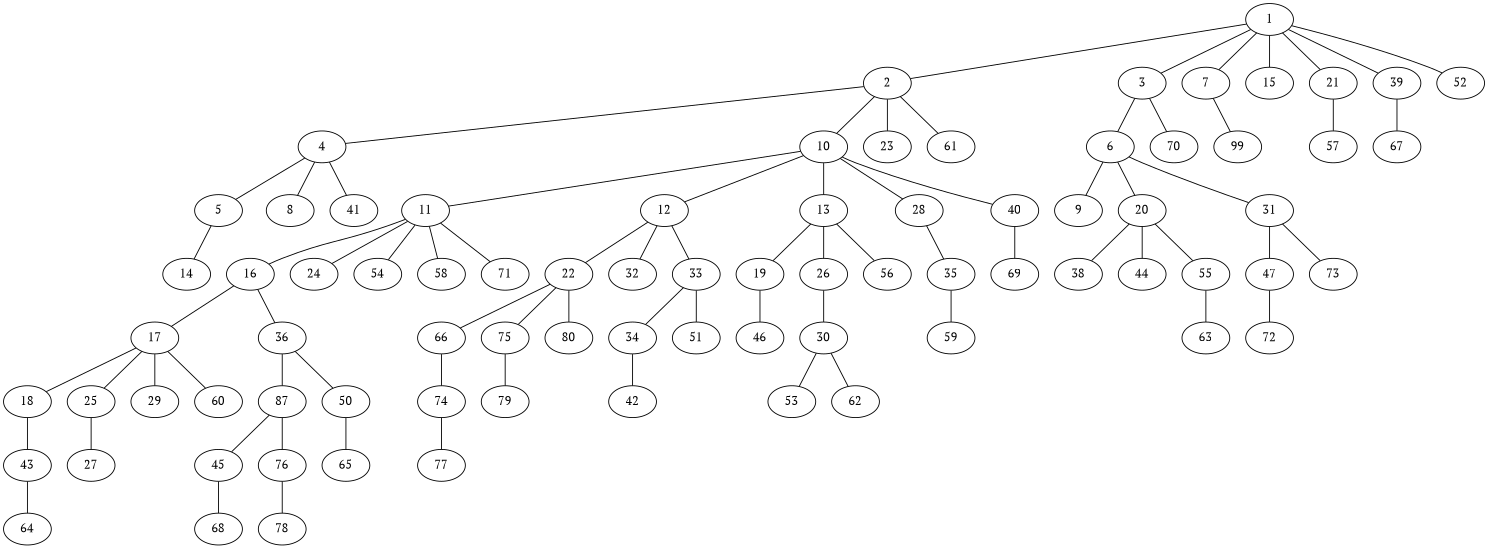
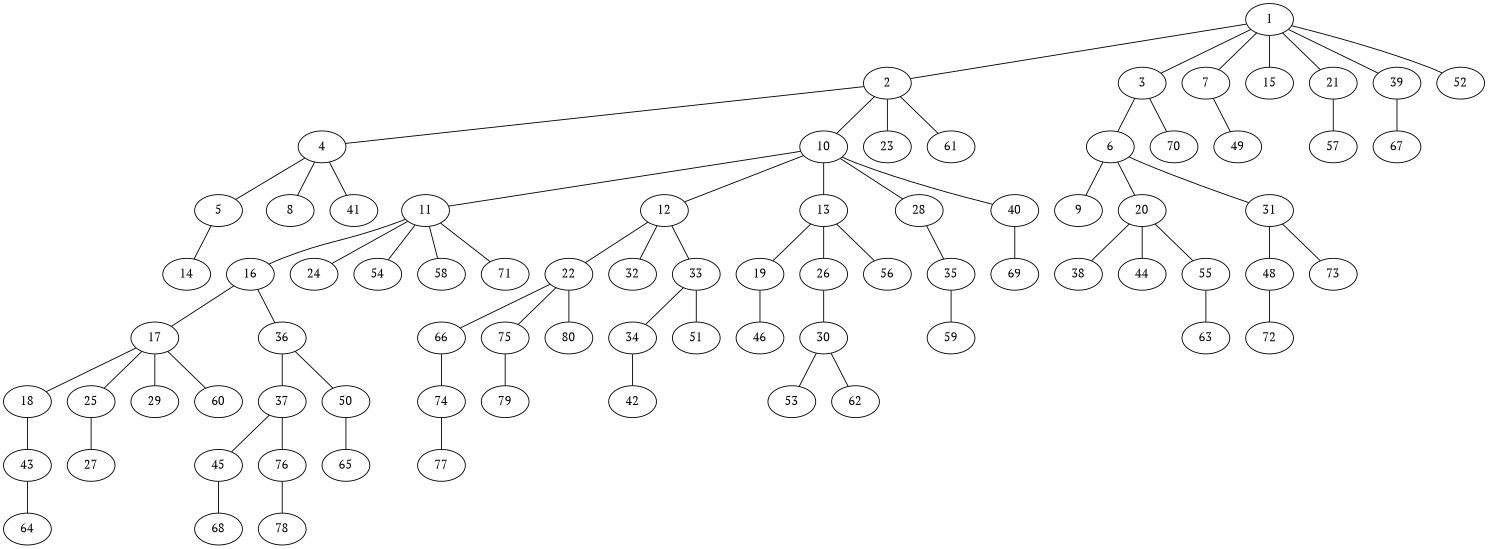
(1238, 147) -> (1238, 147)
(1270, 274) -> (1270, 274)
(282, 402) -> (282, 402)
